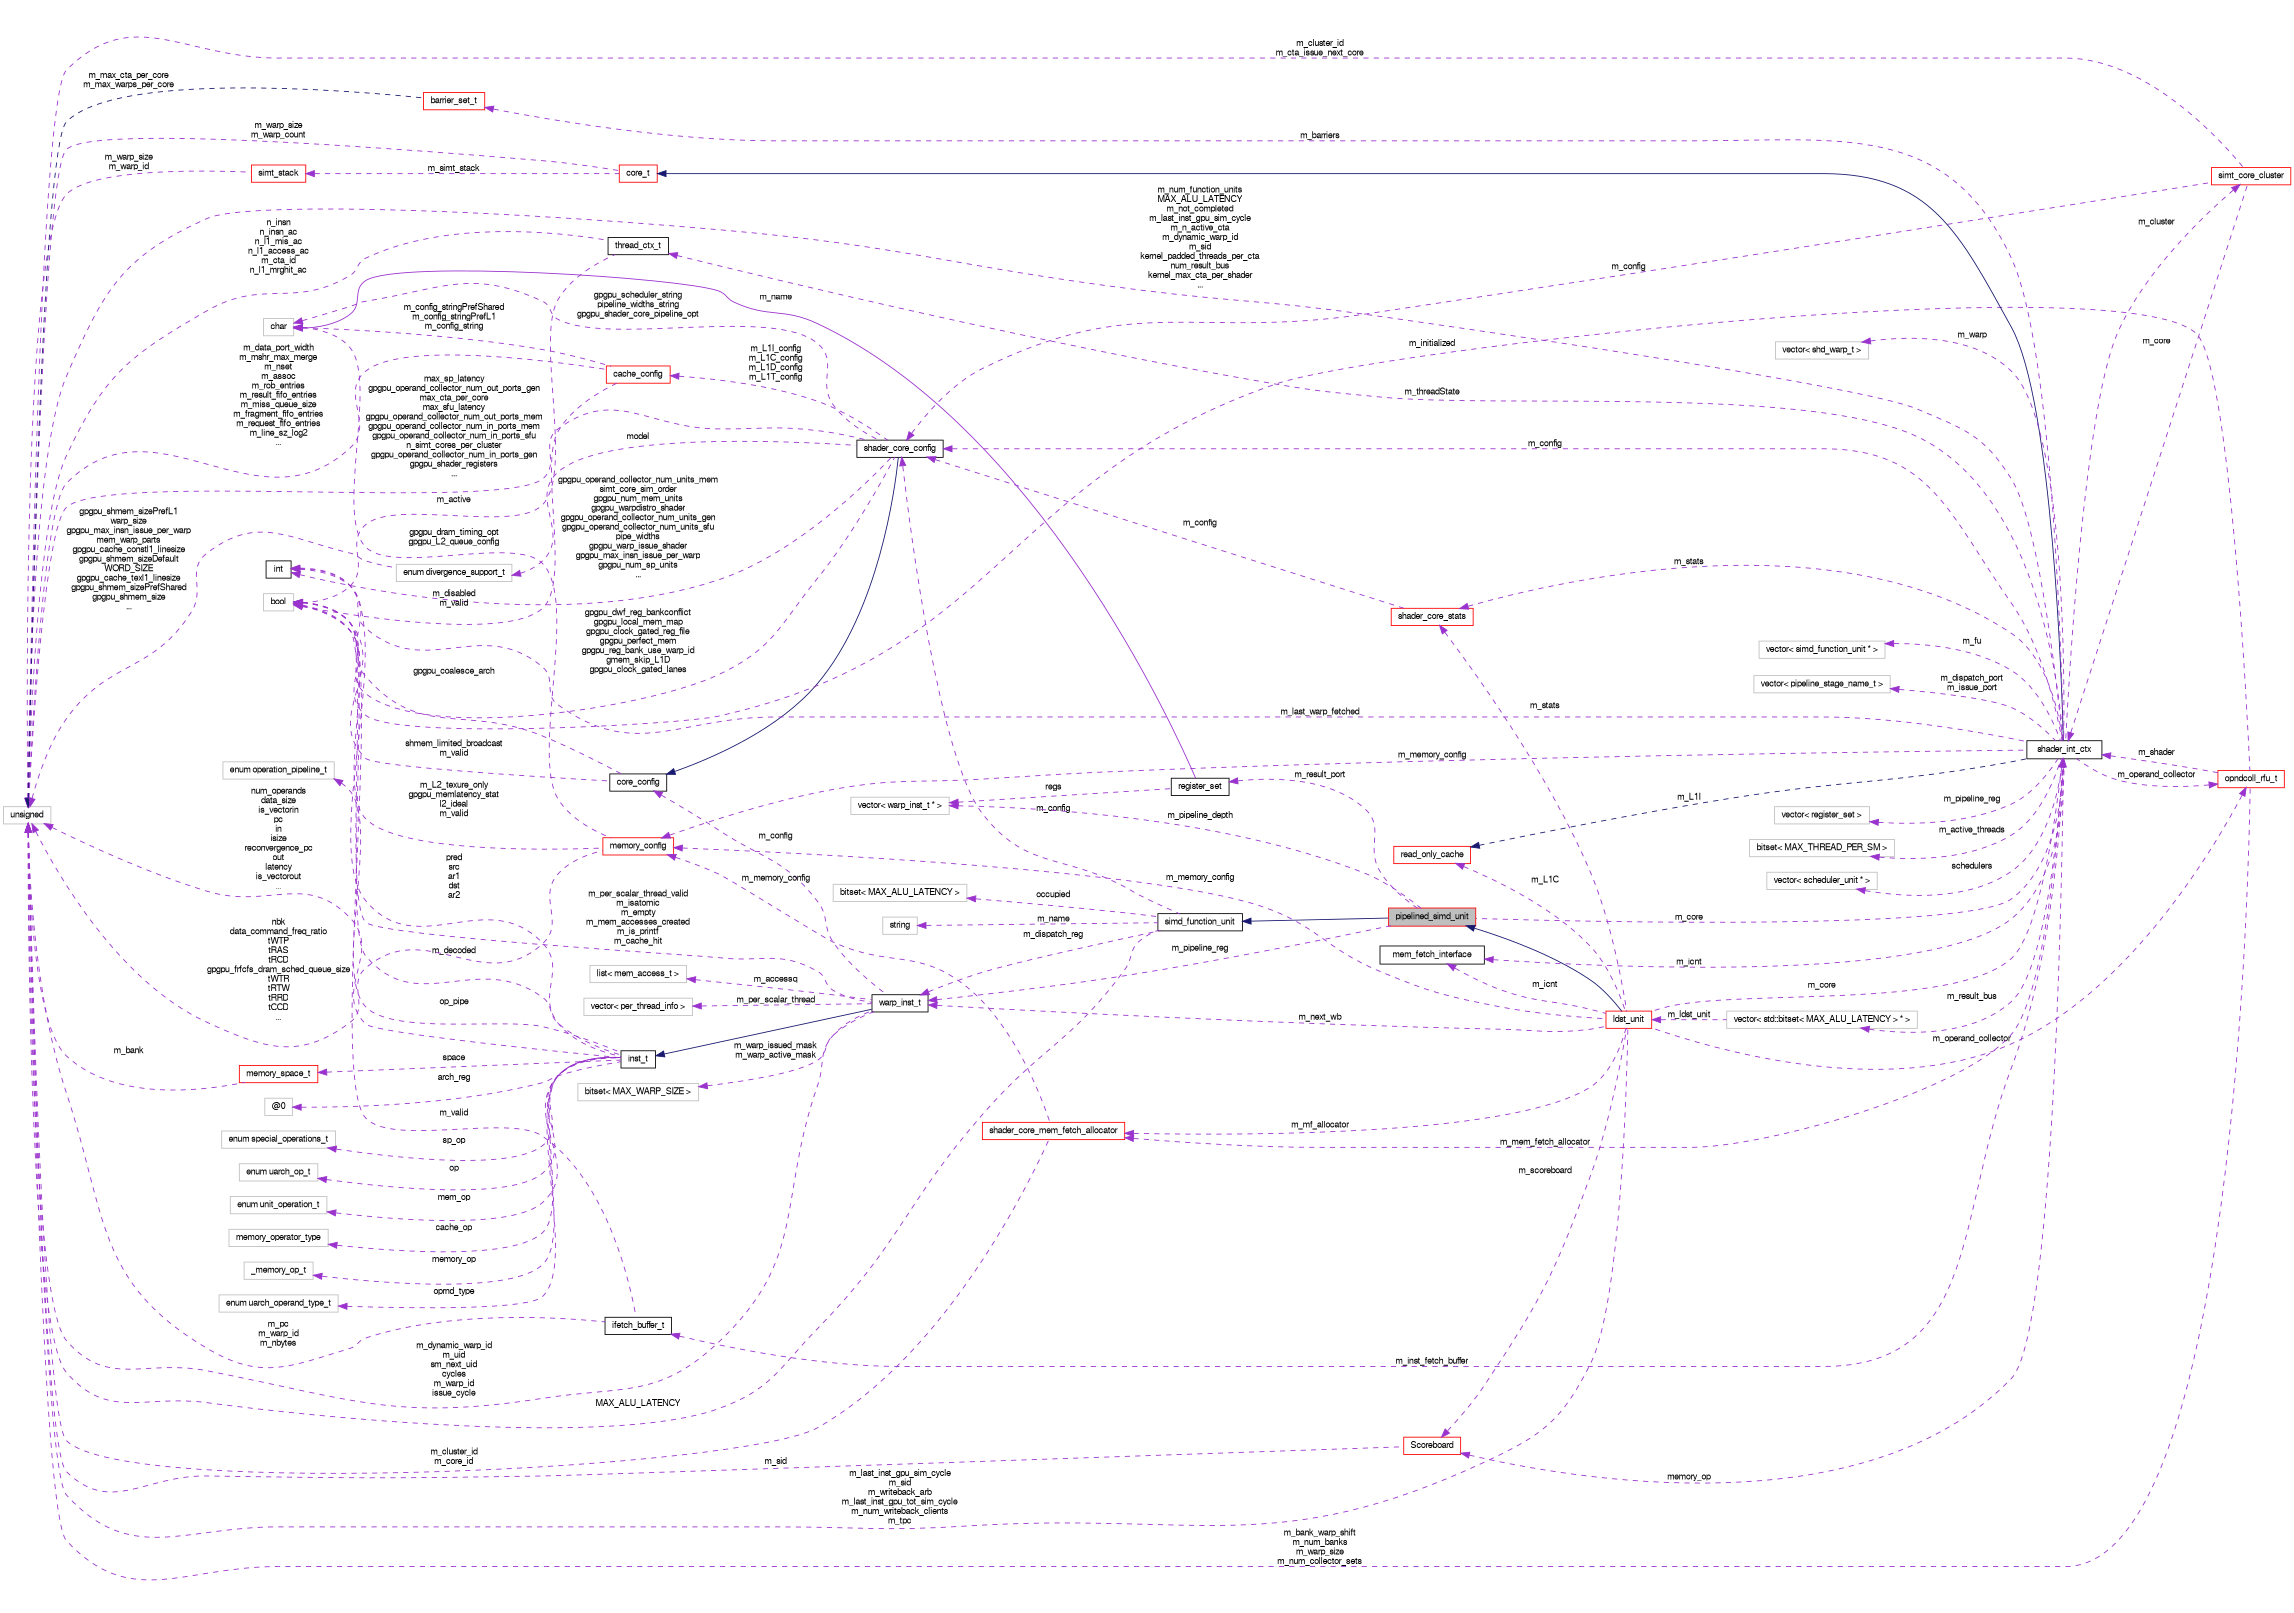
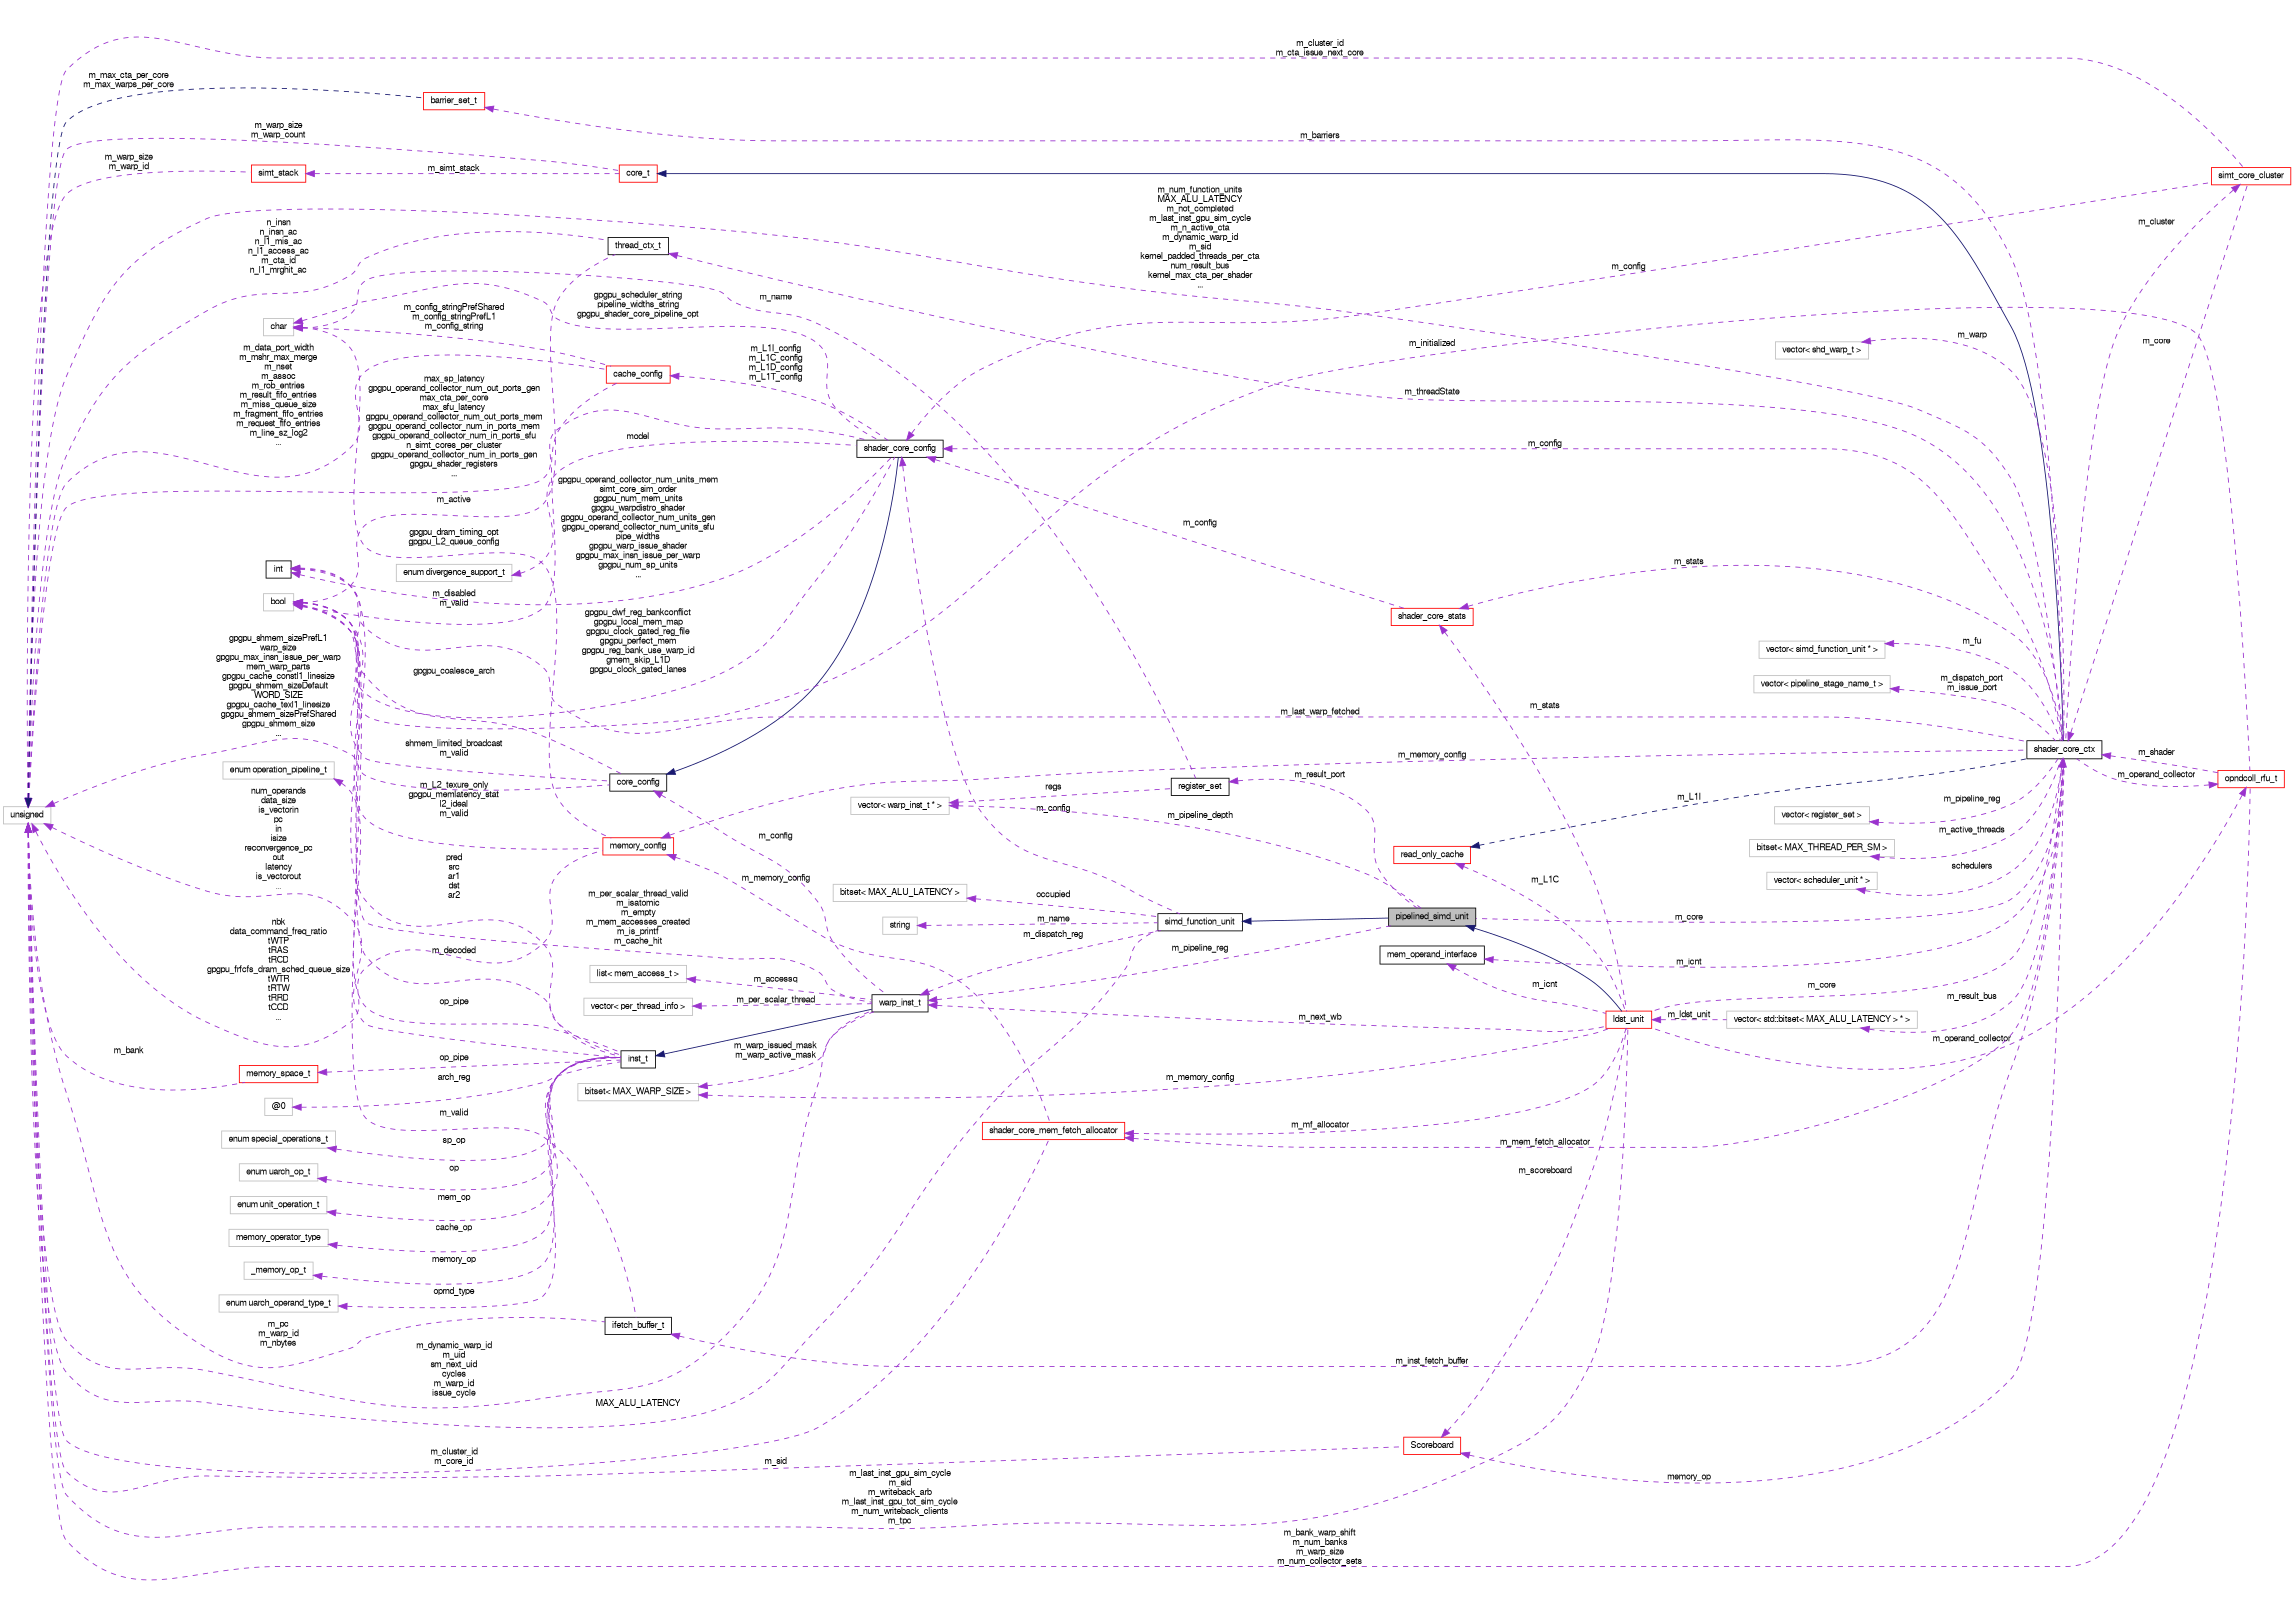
(840, 337) -> (840, 337)
(193, 608) -> (334, 747)
(2064, 750) -> (2064, 750)
(1156, 885) -> (1161, 1089)
(1432, 917) -> (1432, 917)
(1432, 955) -> (1432, 955)
(454, 1058) -> (454, 1058)
